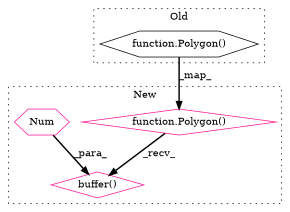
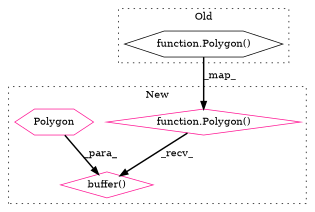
(42, 122) -> (54, 122)
